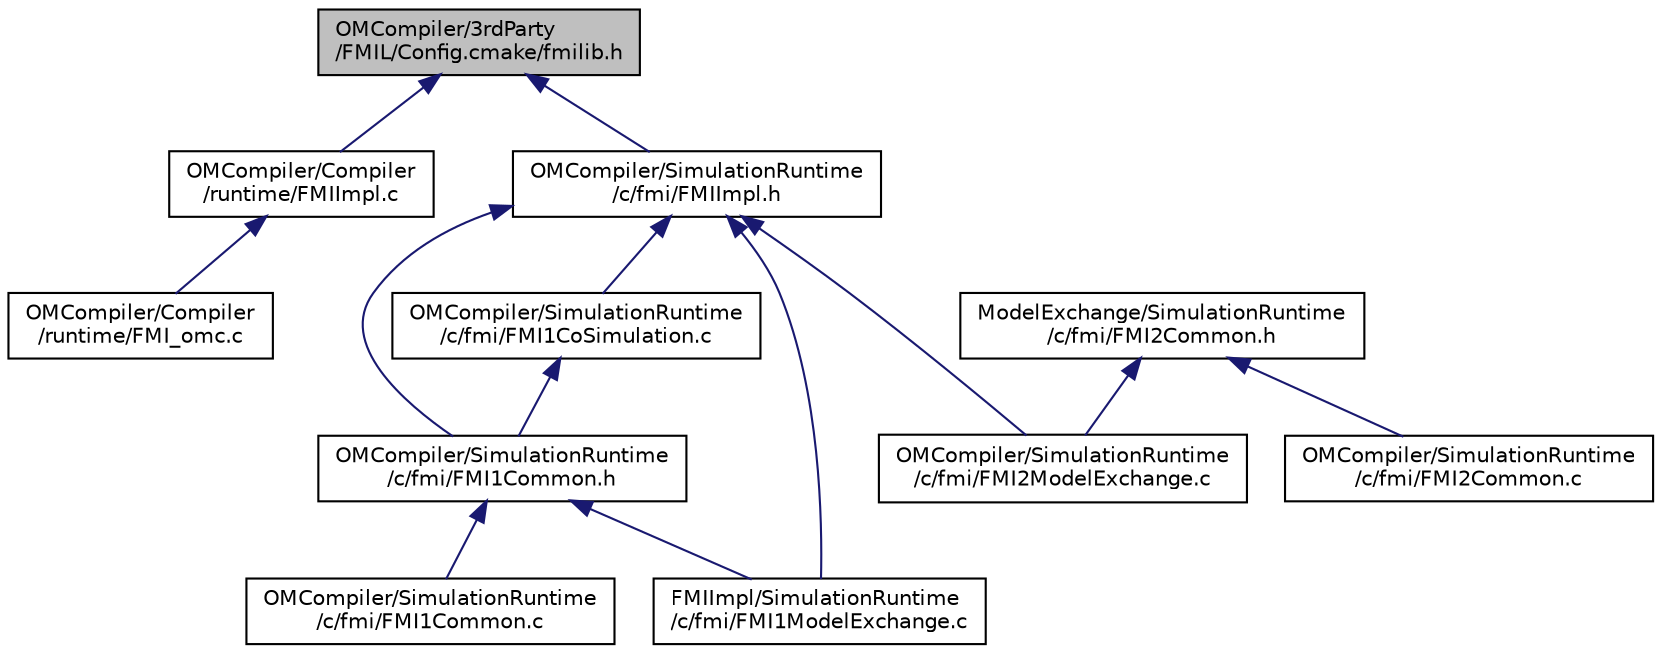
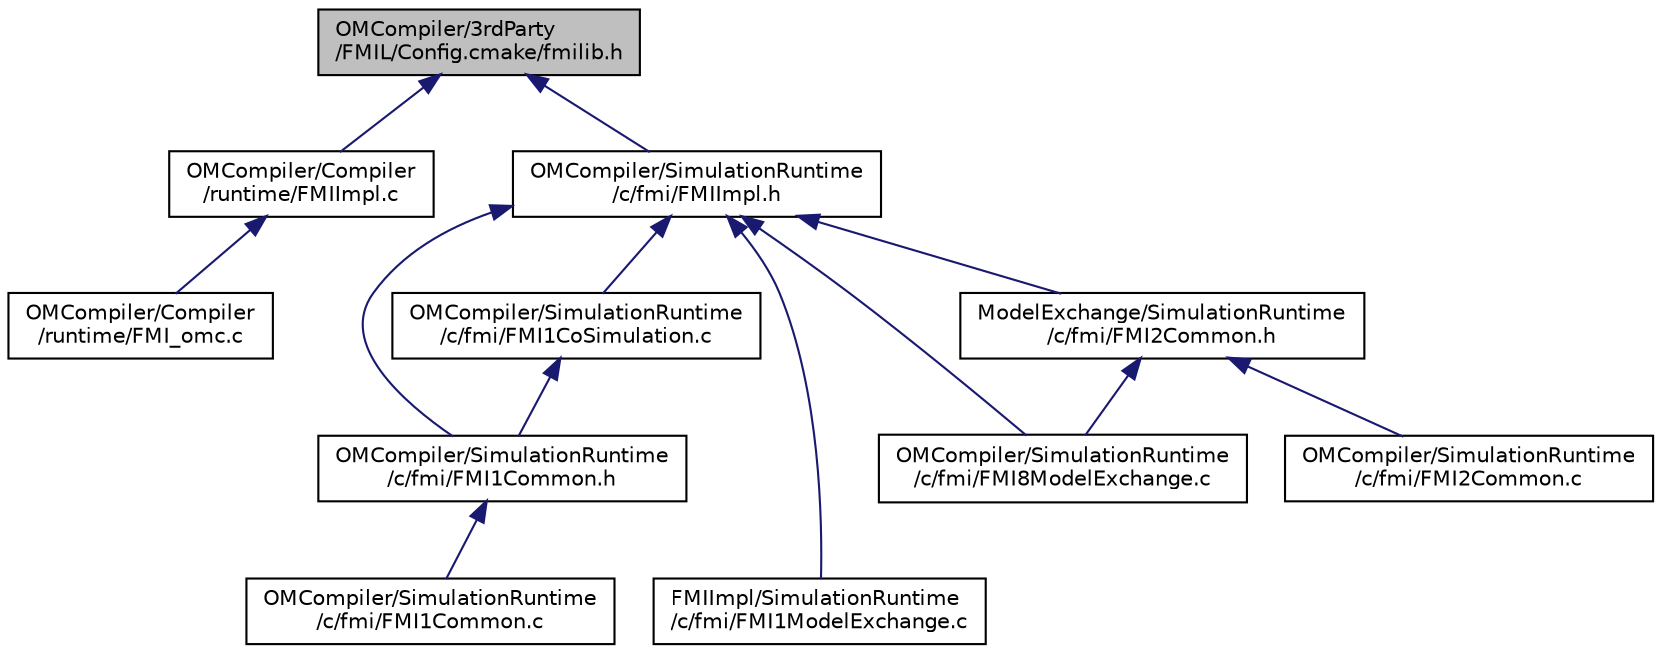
none -> (940, 258)
(1063, 469) -> (1063, 469)
(671, 544) -> none
